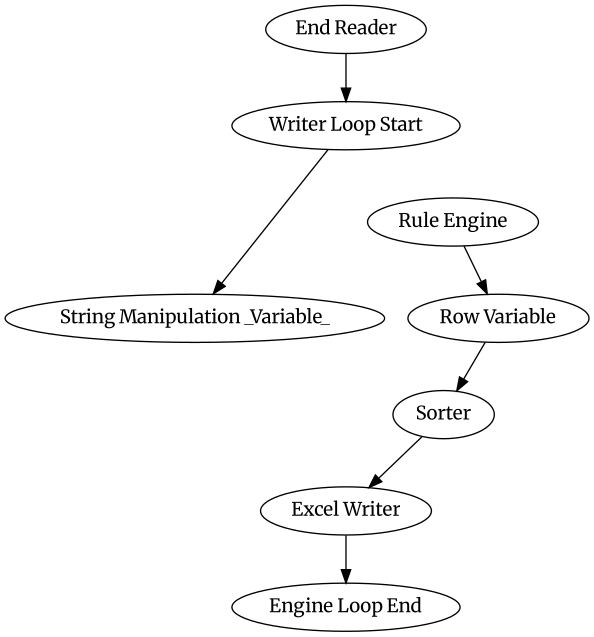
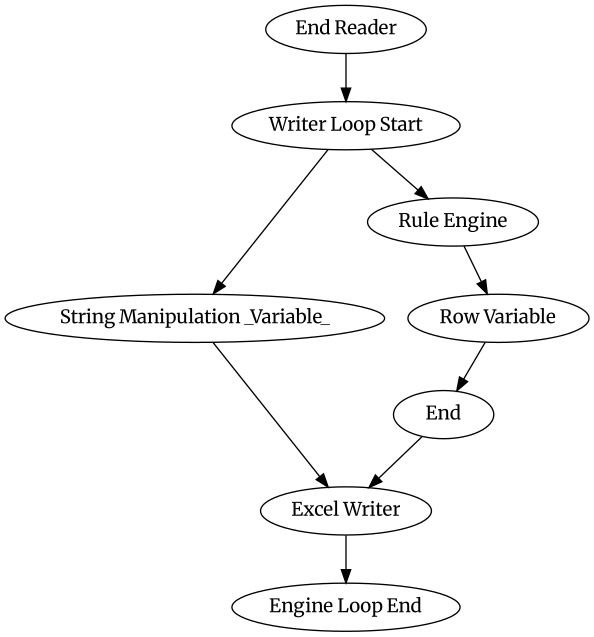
none -> (395, 170)
none -> (266, 410)
(444, 415) -> (444, 415)
